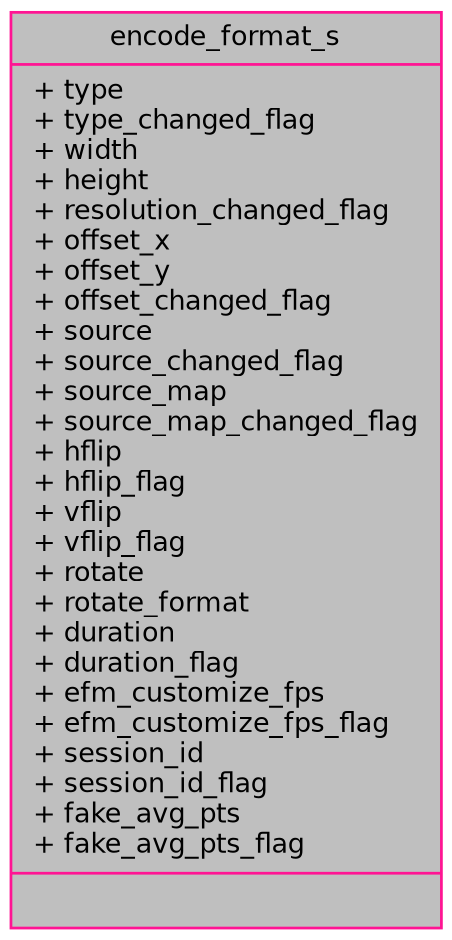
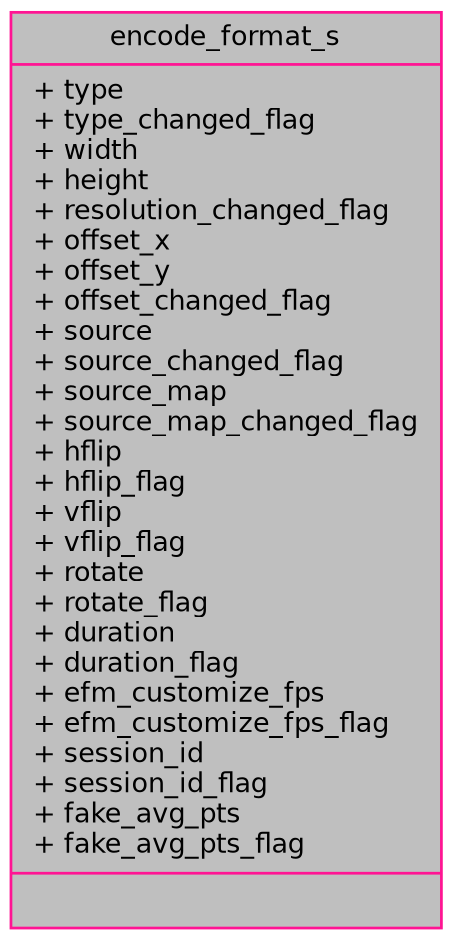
(141, 603) -> (121, 603)
